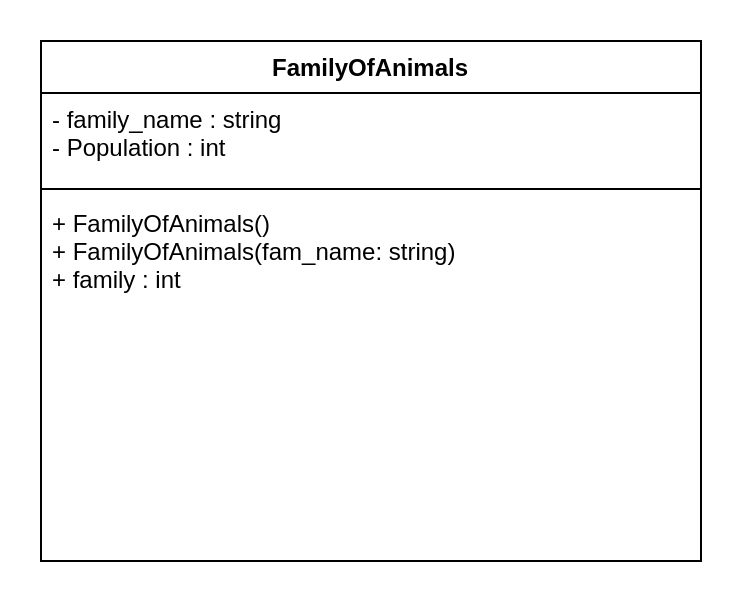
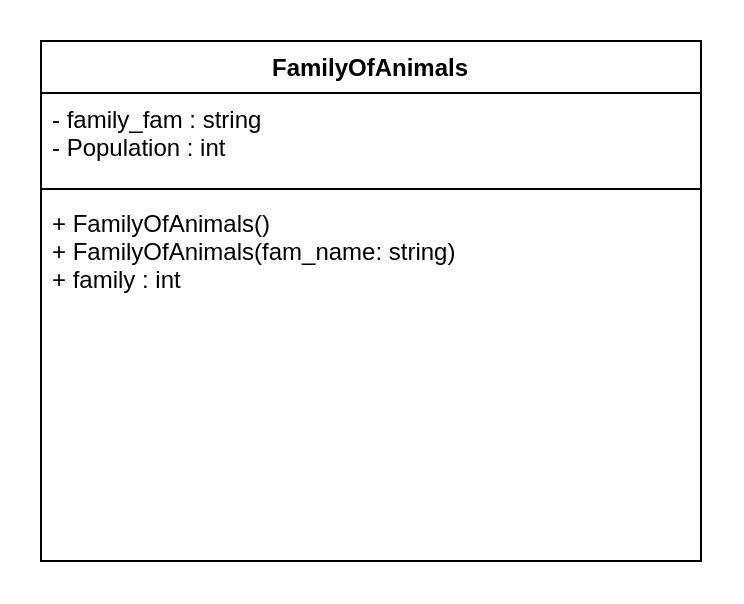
(181, 120) -> (174, 120)
